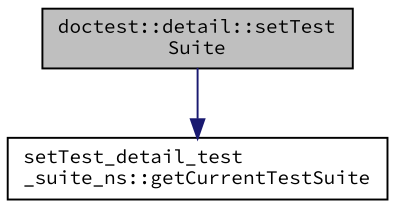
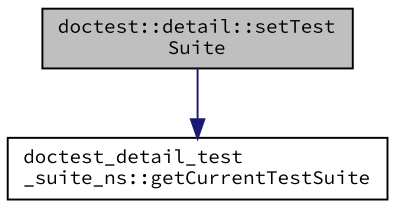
(198, 169) -> (198, 169)
